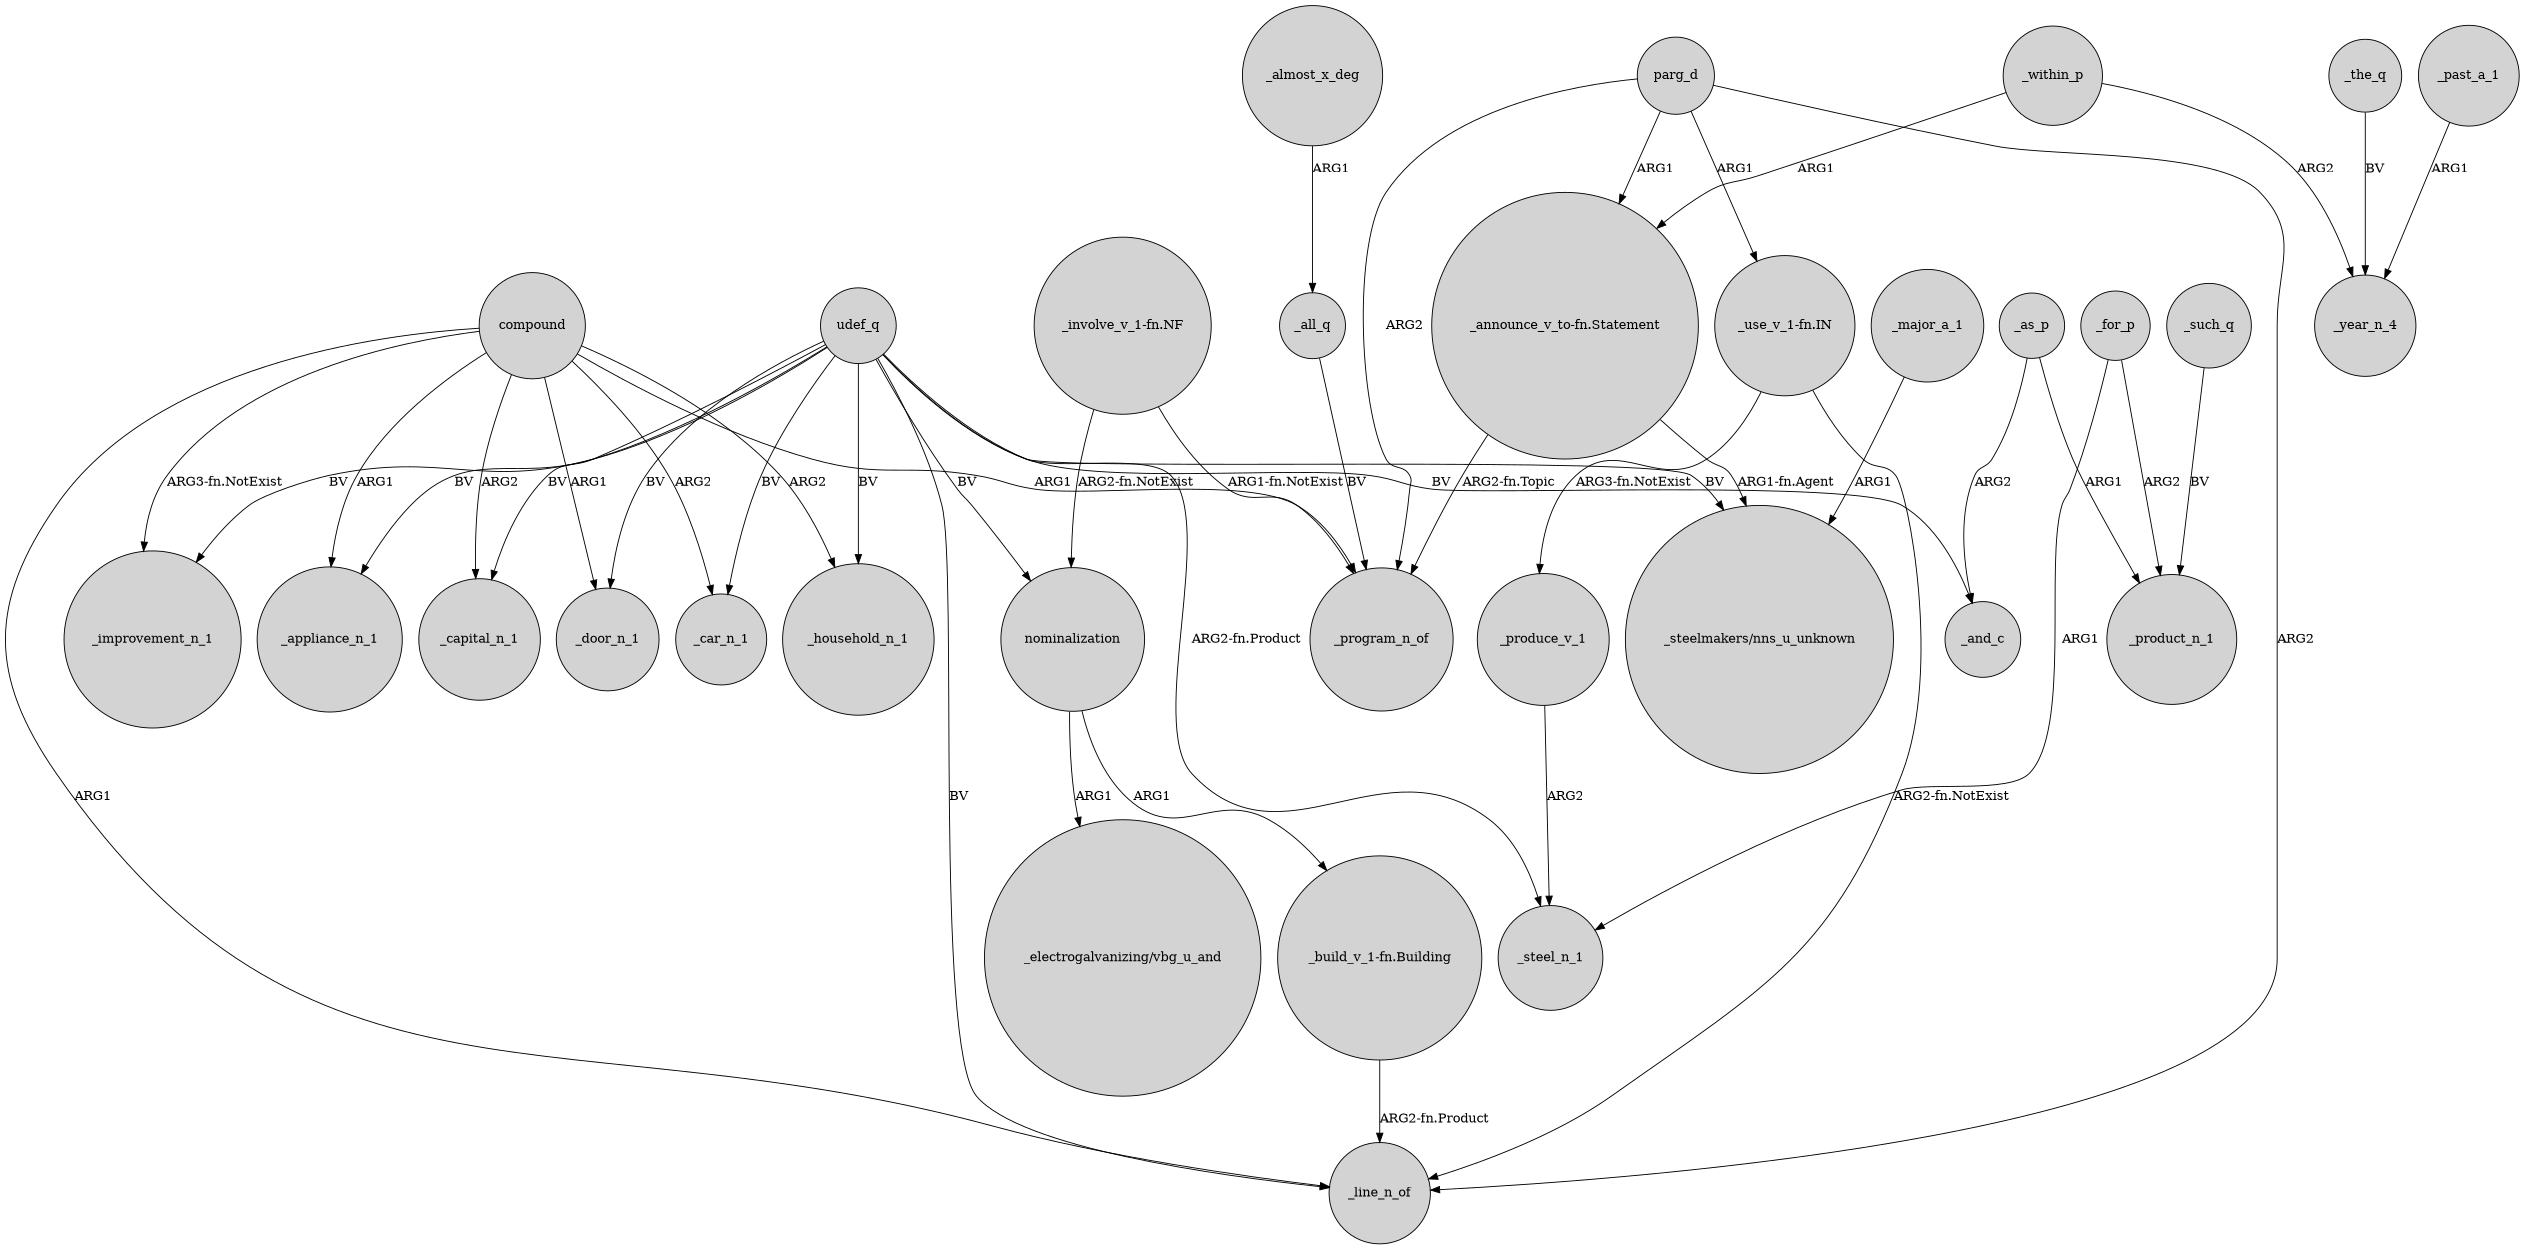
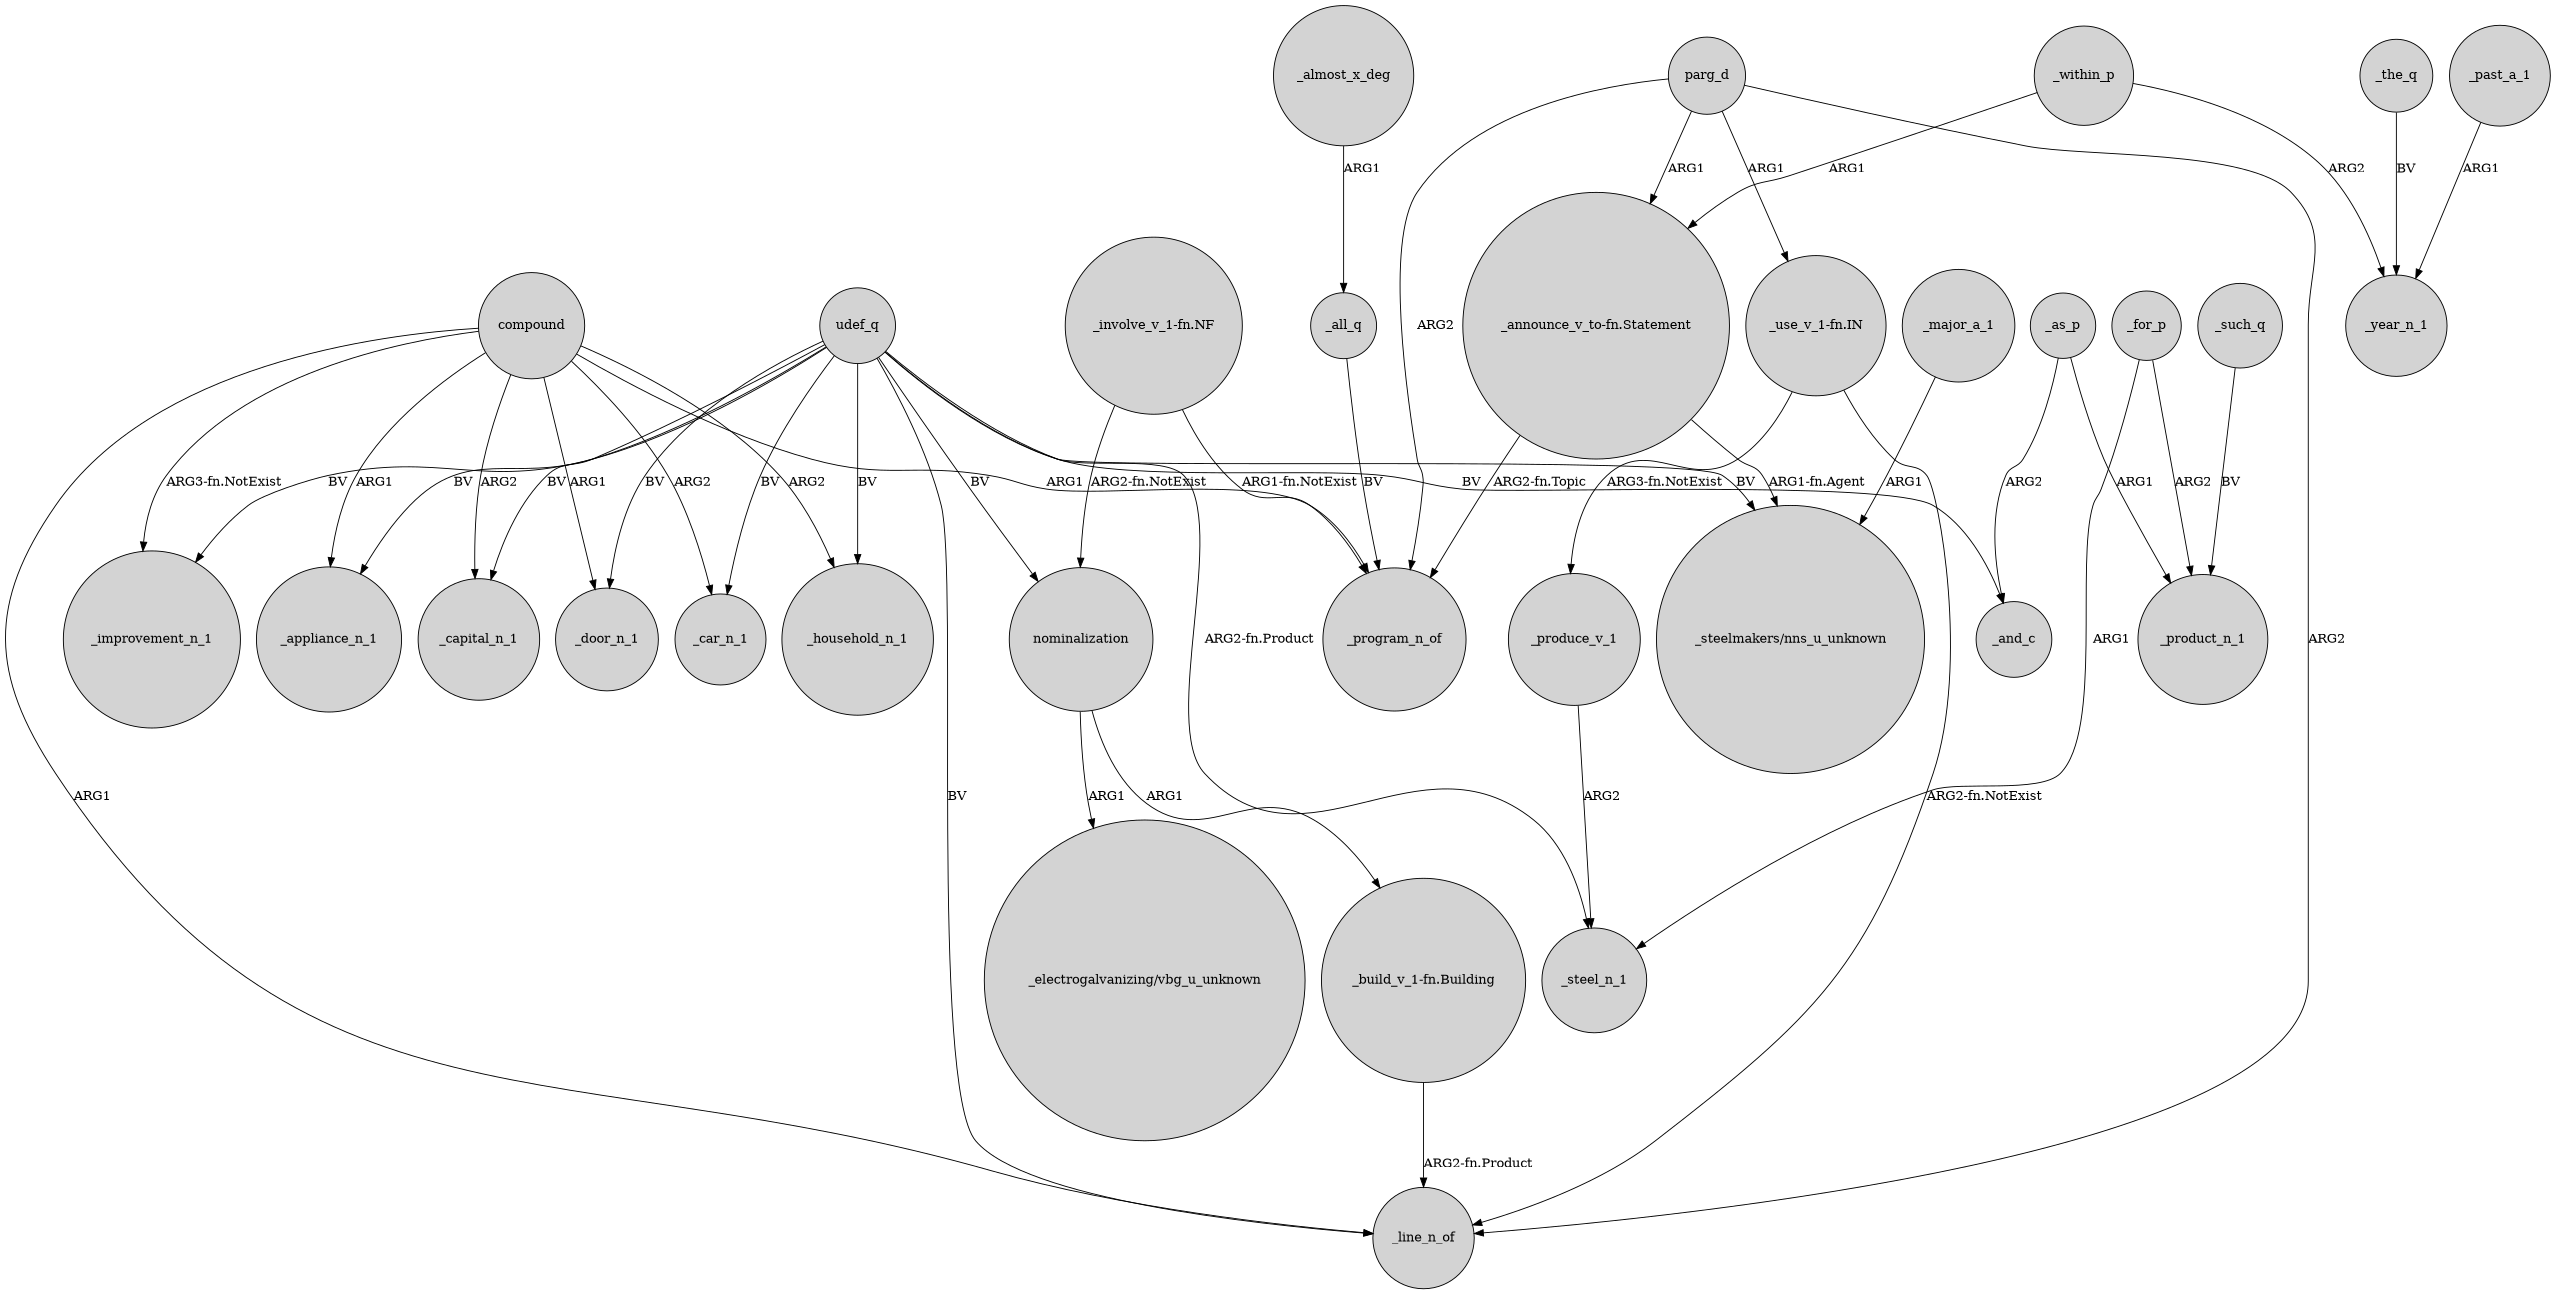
(2365, 326) -> (2396, 326)
(1123, 958) -> (1145, 980)
